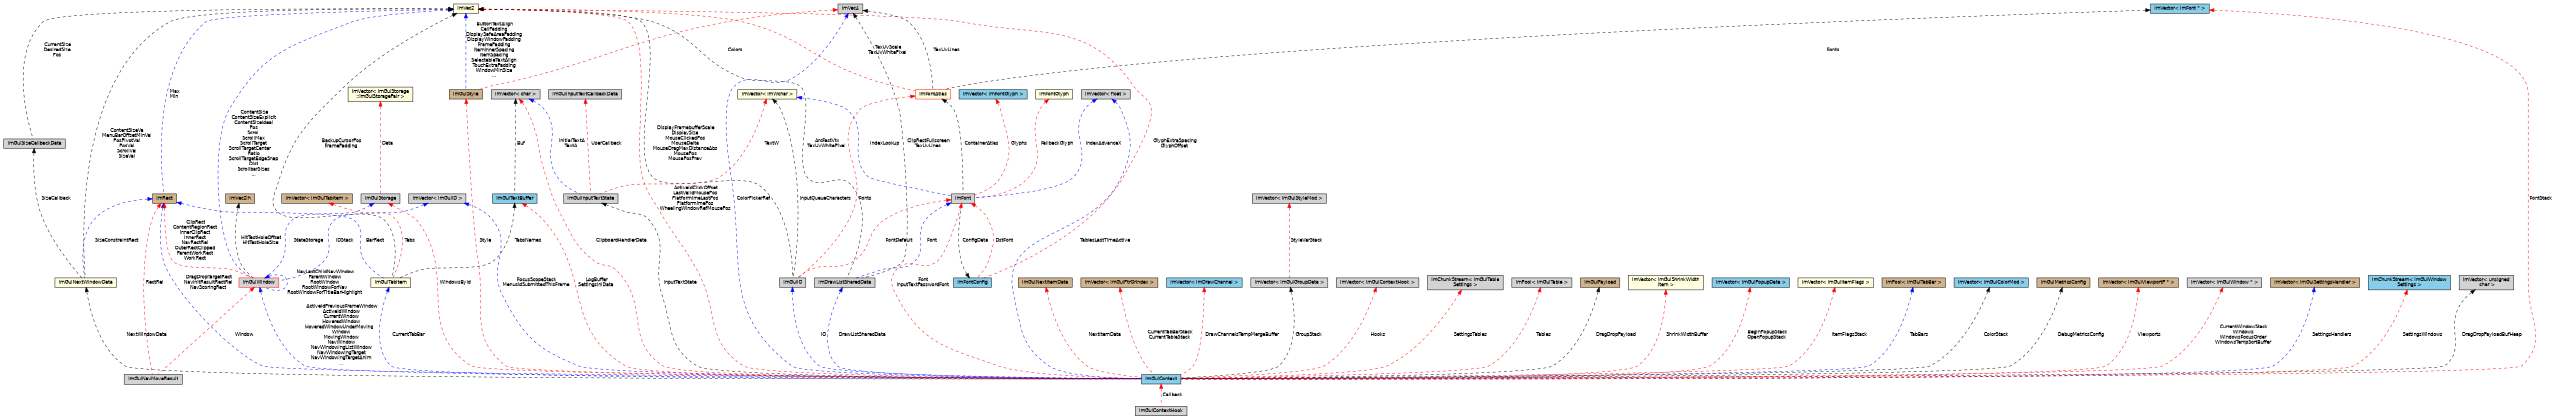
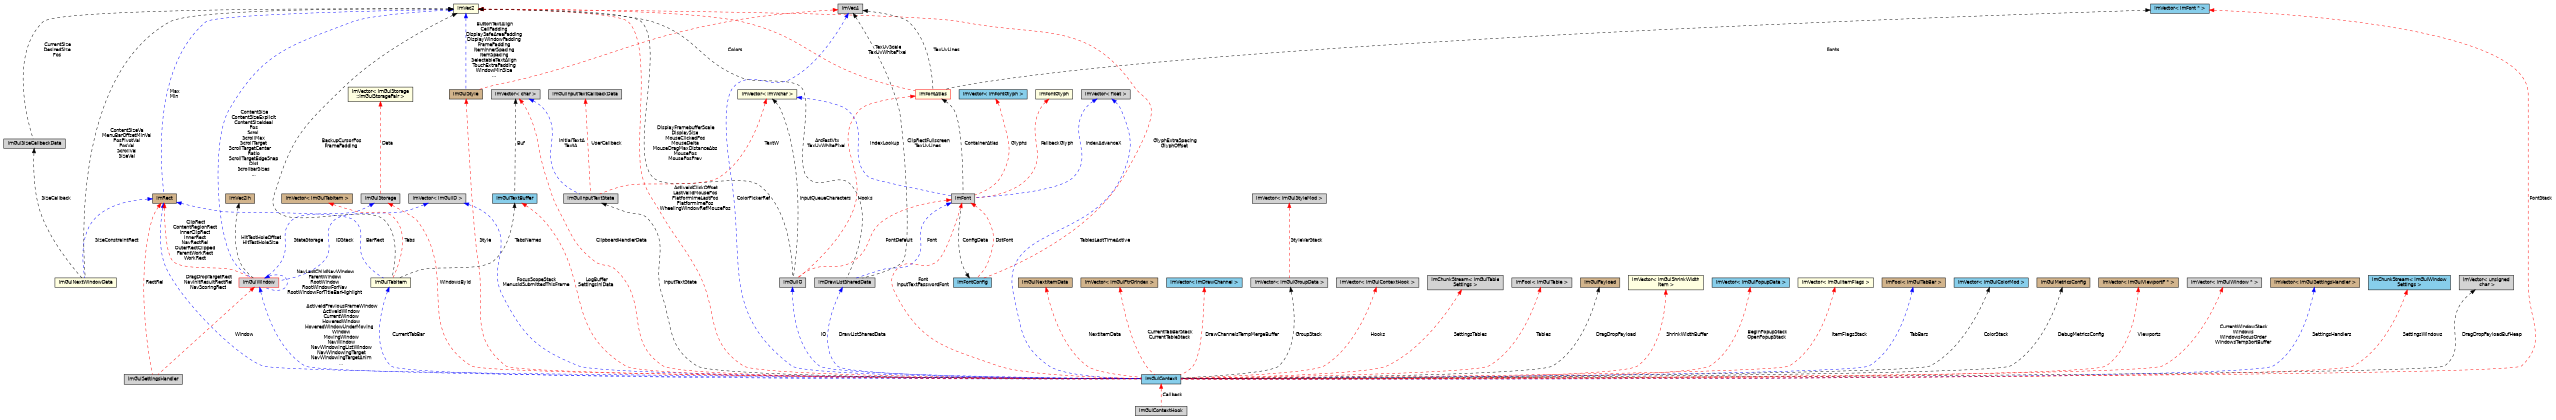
(864, 199) -> (864, 199)
(508, 377) -> none
(153, 379) -> (153, 379)
